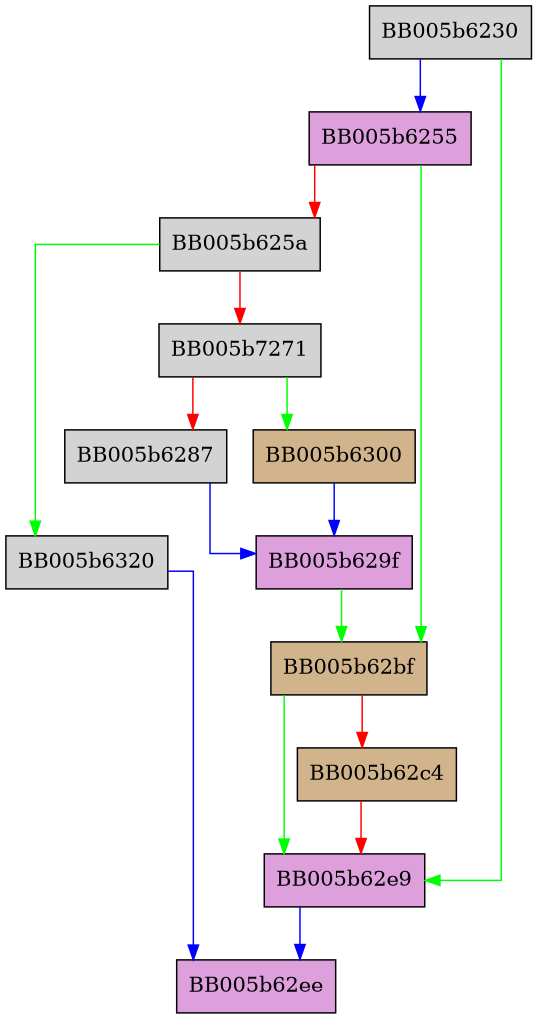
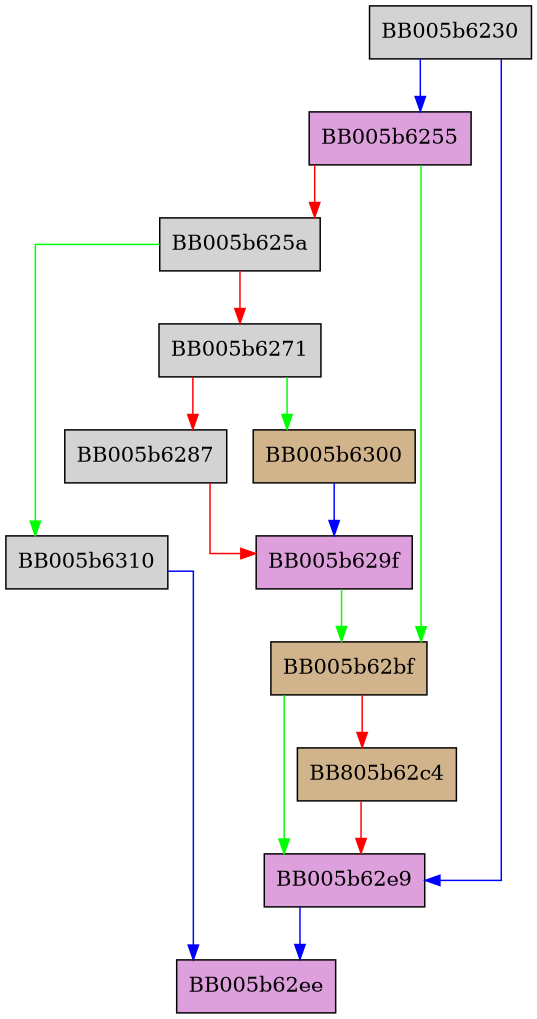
(240, 350) -> (240, 350)
(501, 500) -> (501, 500)
(210, 534) -> (210, 534)
(87, 562) -> (87, 562)
(377, 774) -> (377, 774)
